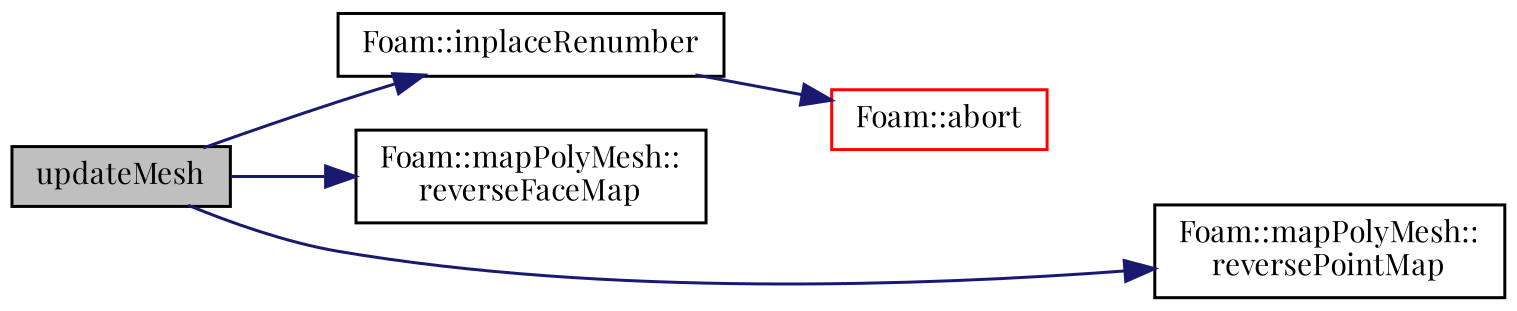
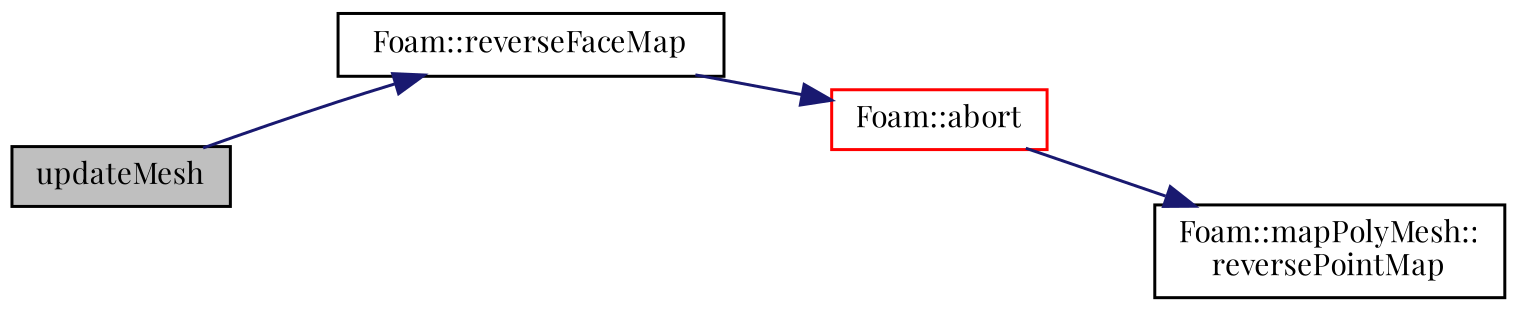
(531, 45) -> (531, 45)
(531, 177) -> none
(652, 282) -> (1096, 172)
